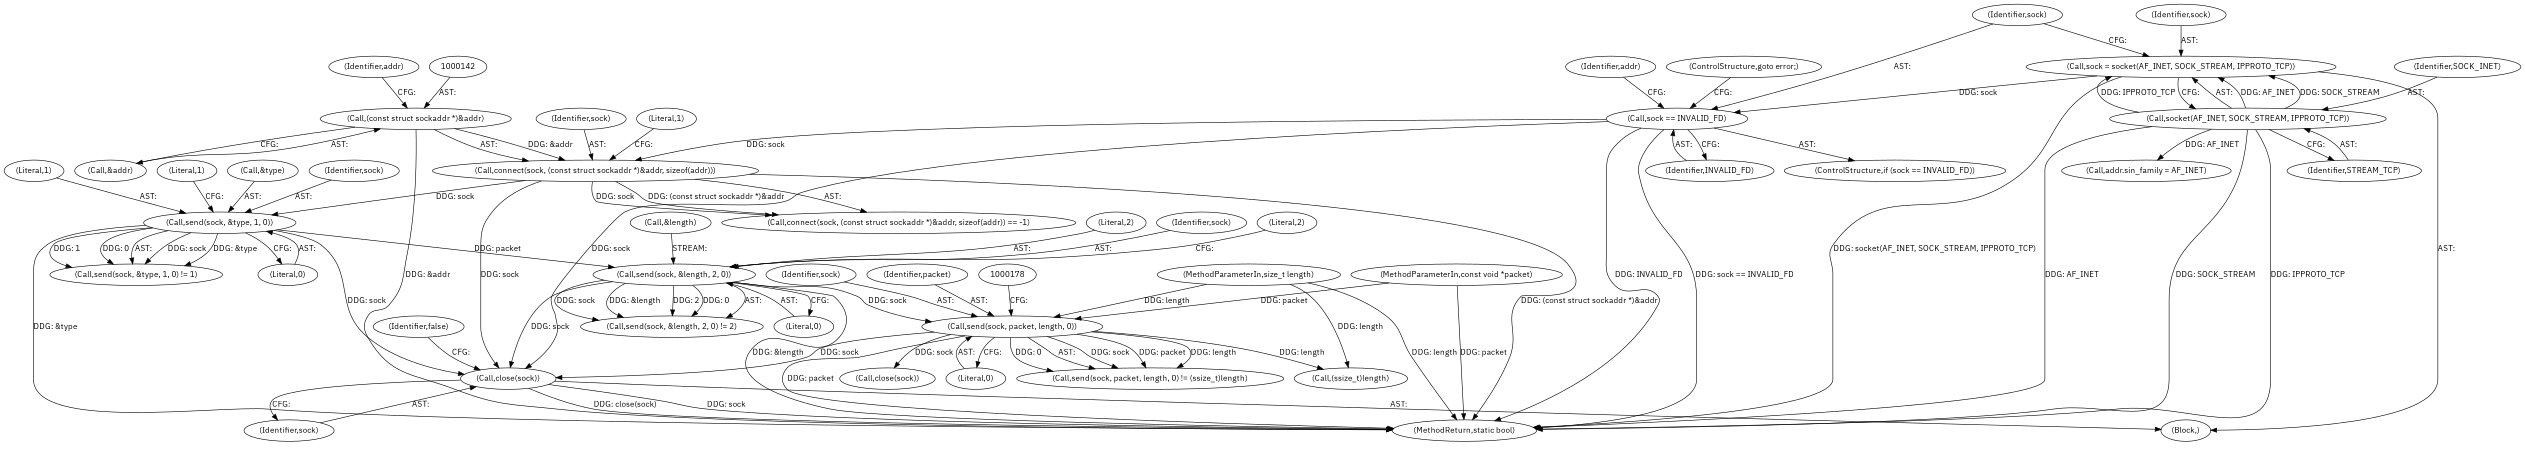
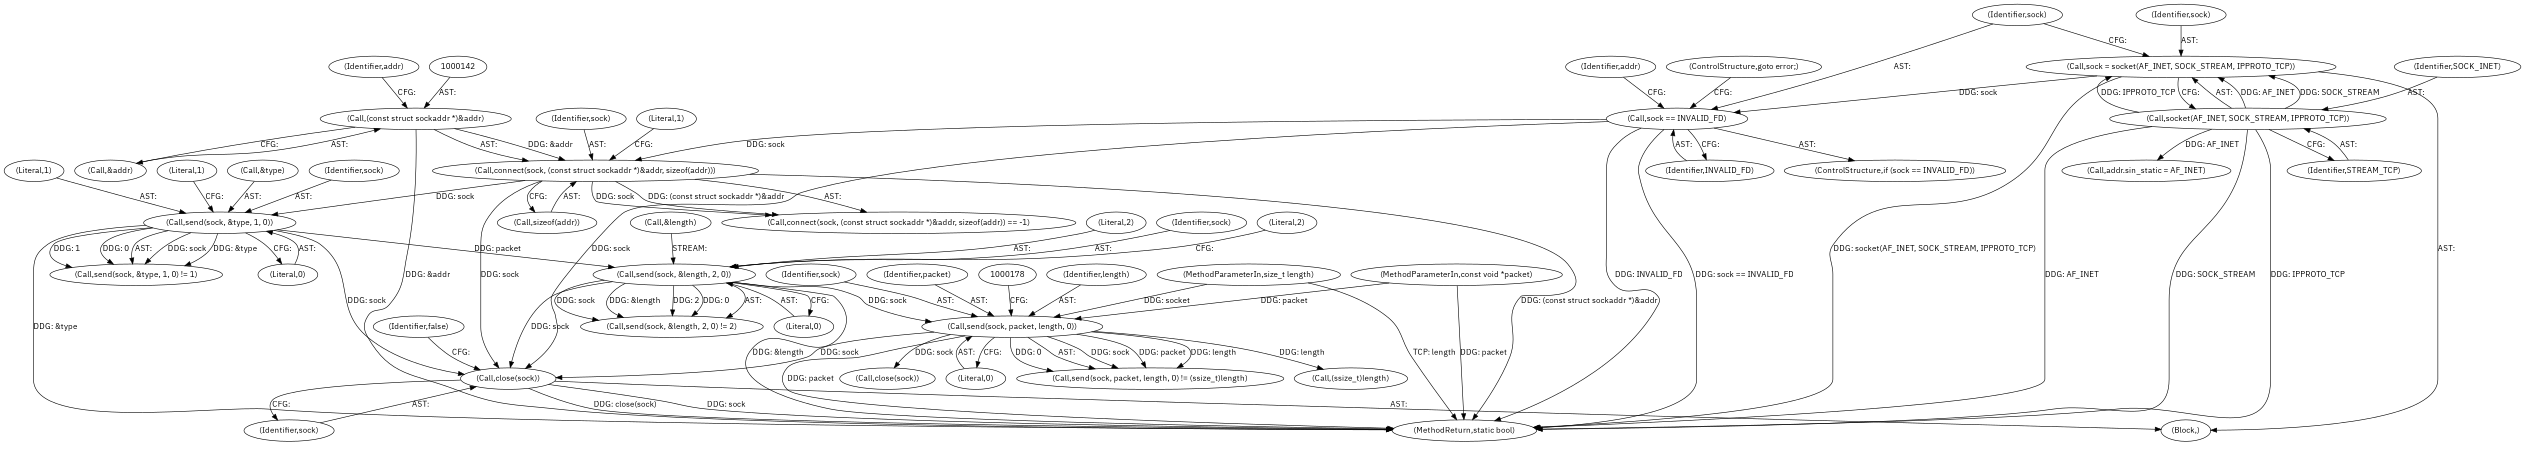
(2146, 171) -> (2146, 171)
none -> (547, 223)
none -> (1096, 275)
(1167, 301) -> (1167, 301)
(1327, 316) -> none
(1435, 353) -> (1435, 353)
